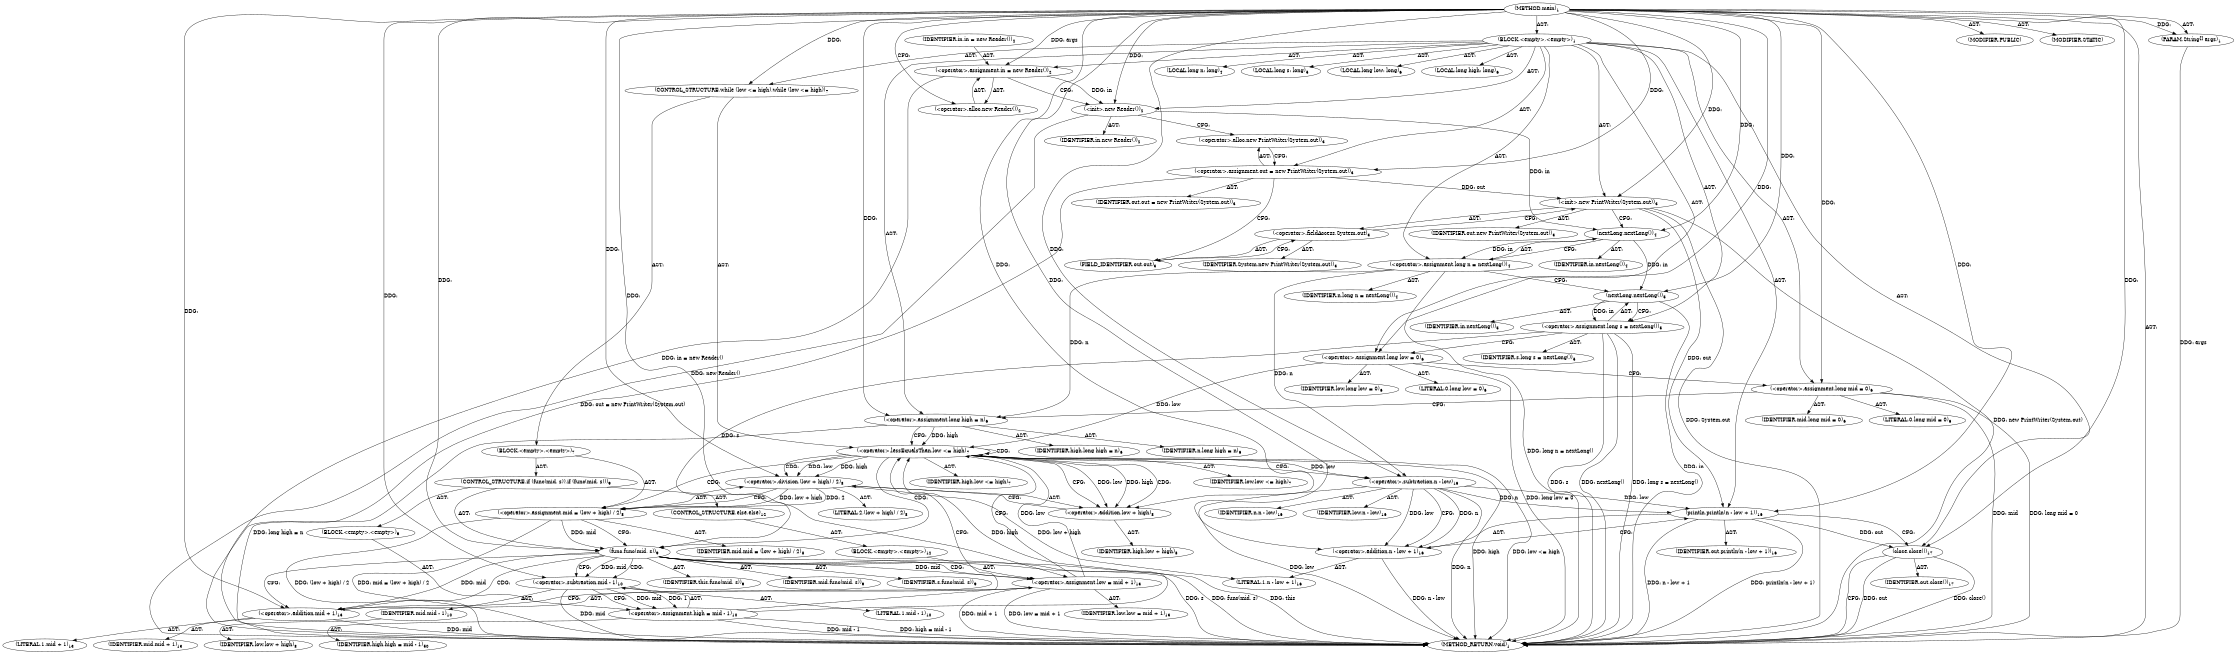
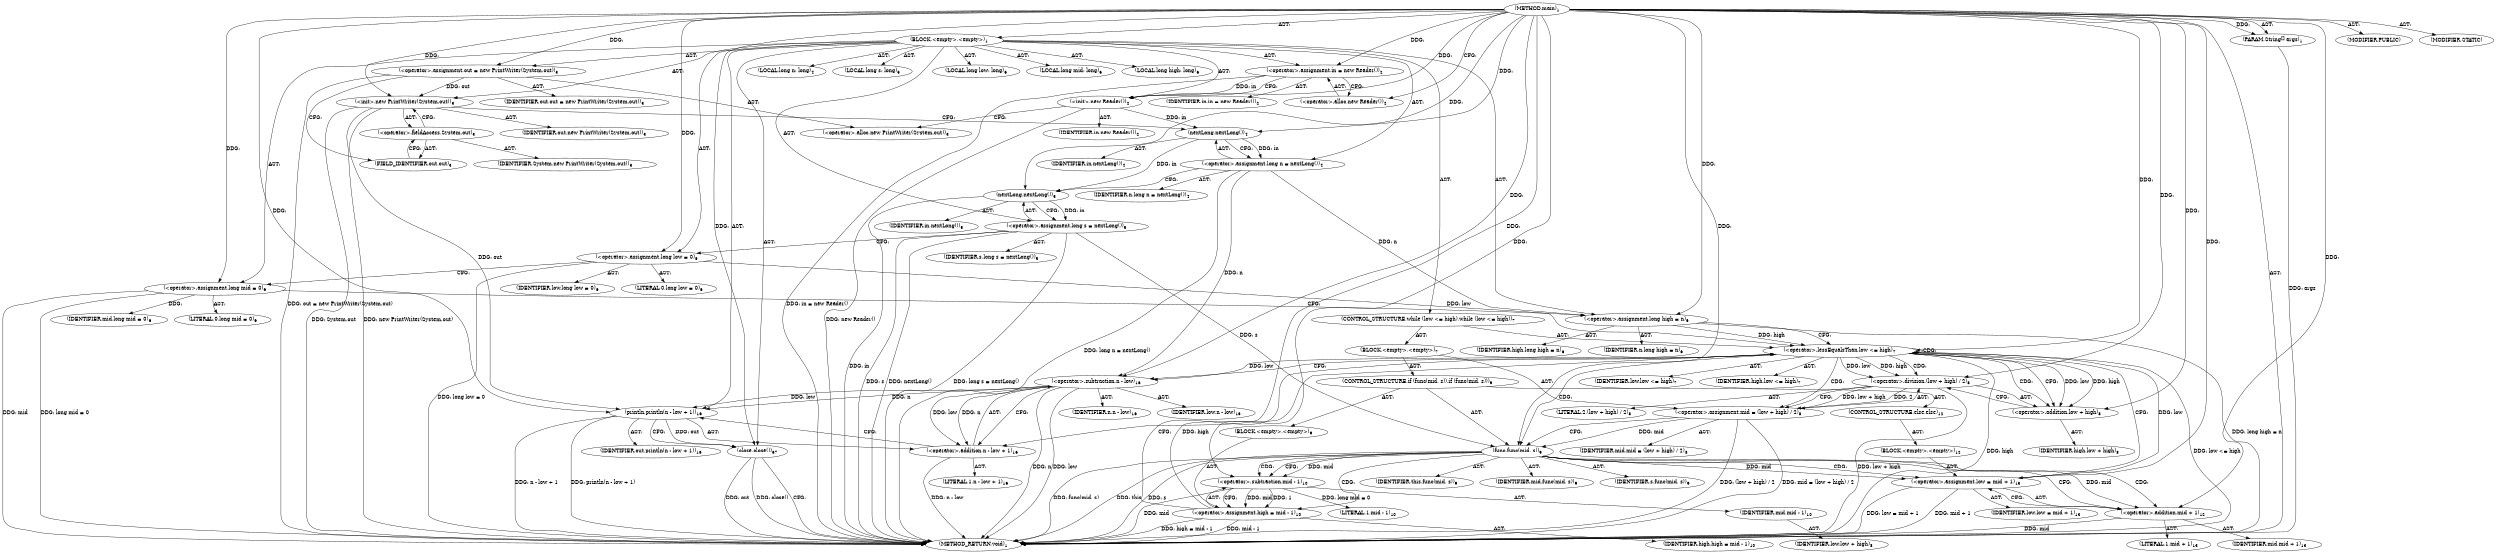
(1120, 13) -> (2109, 29)
(1064, 40) -> (1418, 40)
(980, 54) -> (1282, 89)
none -> (1071, 71)
(1000, 91) -> (1358, 87)
(1273, 154) -> none
none -> (997, 399)
(1821, 405) -> (176, 304)
none -> (1367, 468)
(1036, 538) -> (1554, 538)
(1930, 552) -> (775, 451)
(1920, 583) -> none
(767, 599) -> (1346, 498)
(340, 614) -> (2203, 513)
(426, 645) -> (1753, 544)
